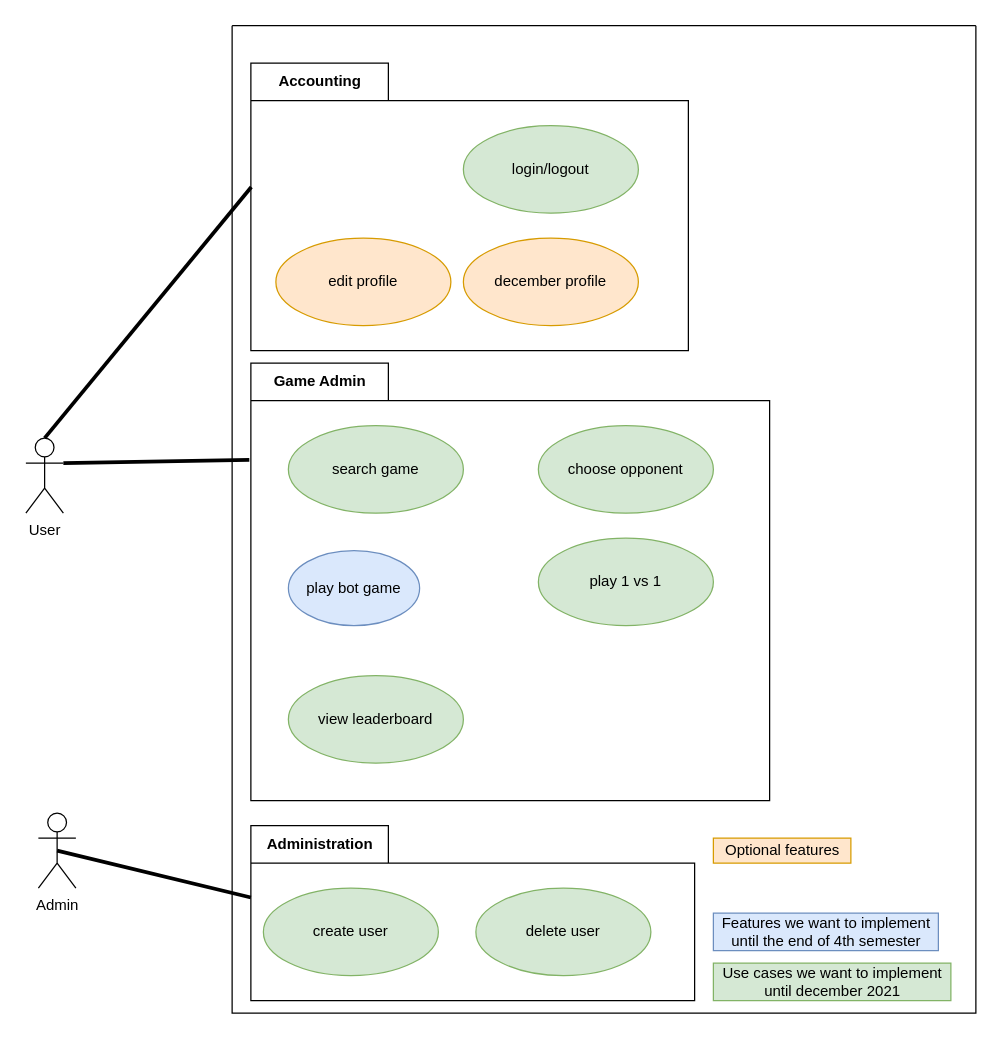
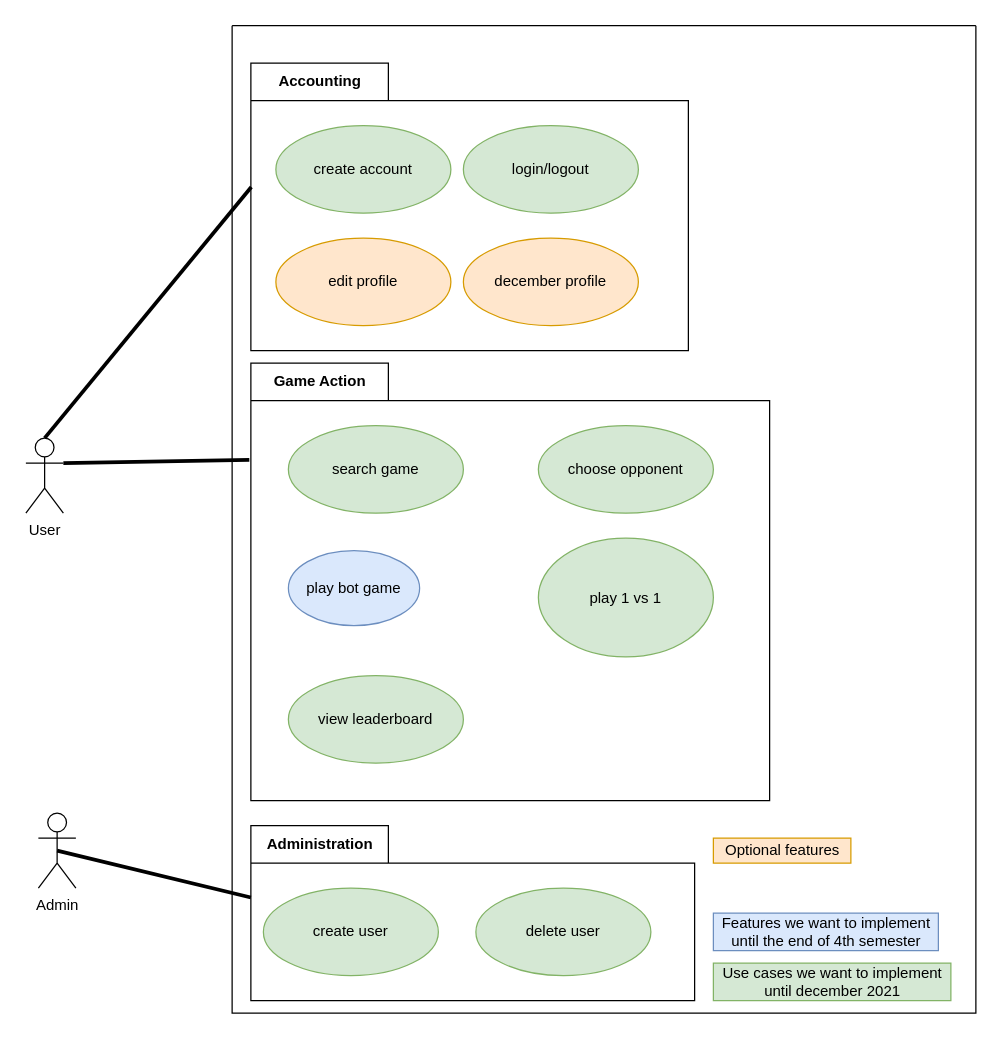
none -> (363, 169)
(320, 382) -> (320, 382)
(626, 582) -> (626, 598)
